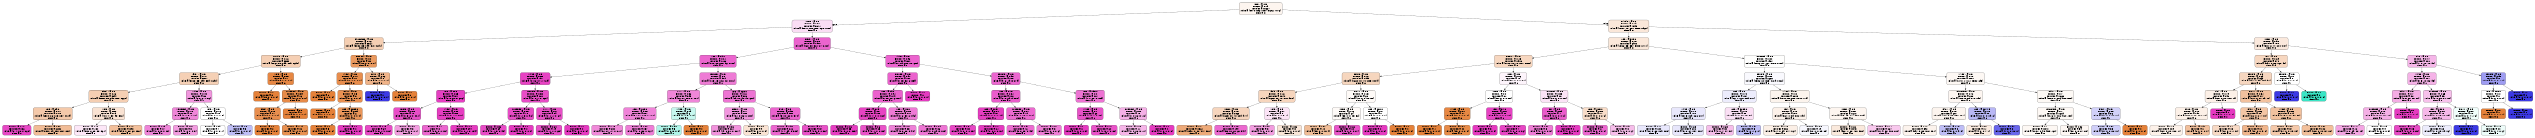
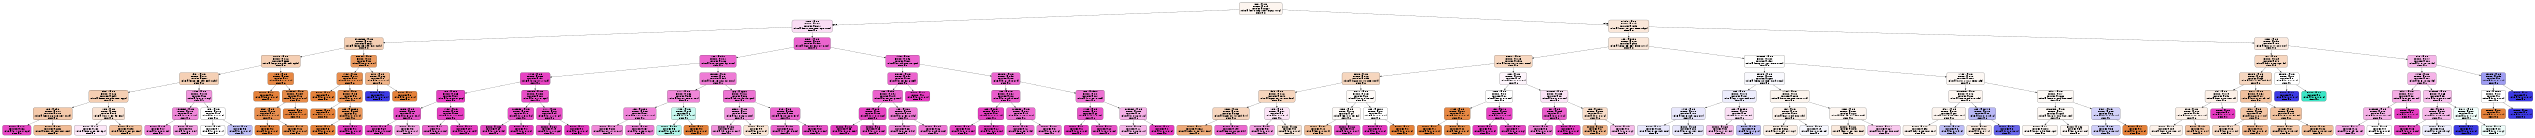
(1595, 130) -> (1595, 130)
